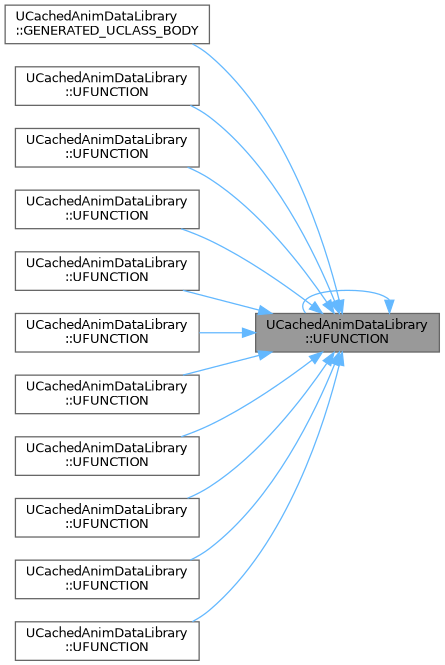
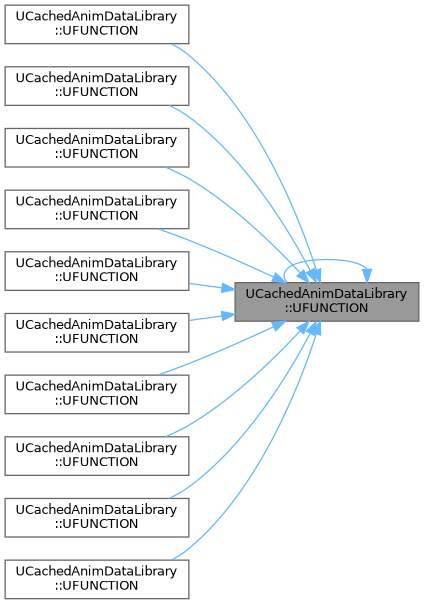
(107, 24) -> none
